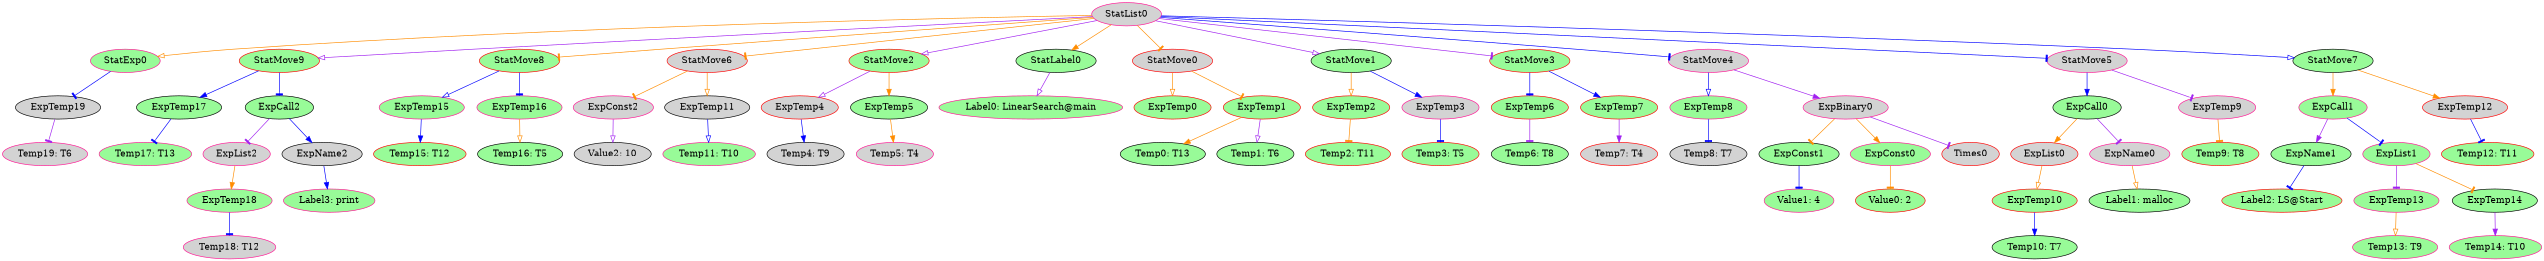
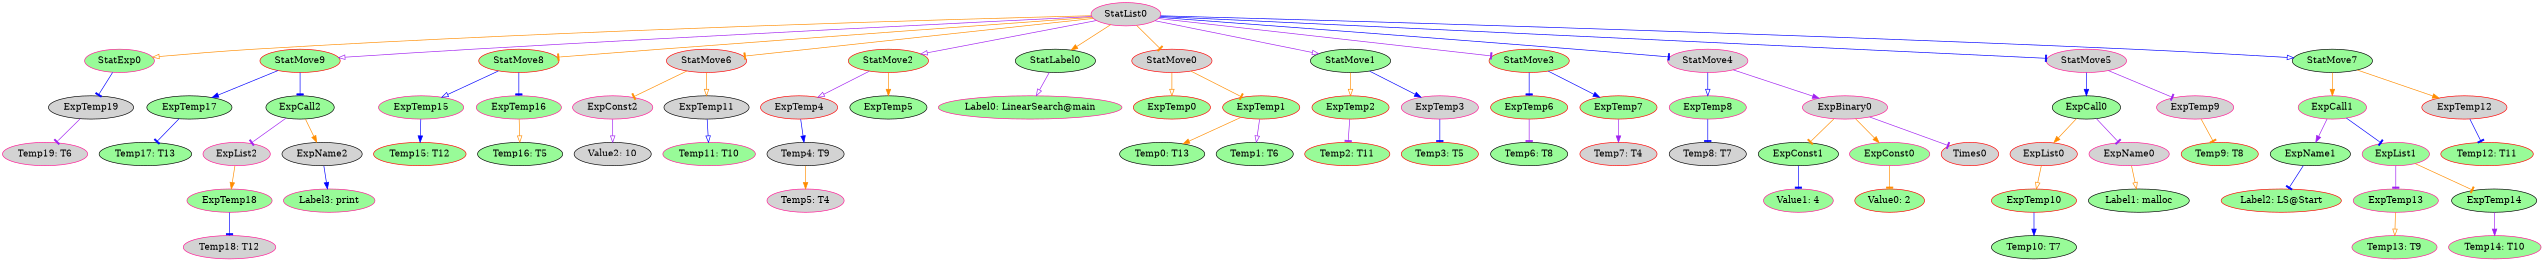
(298, 128) -> (310, 128)
(892, 128) -> (806, 174)
(1350, 129) -> (1349, 129)
(145, 154) -> (145, 154)
